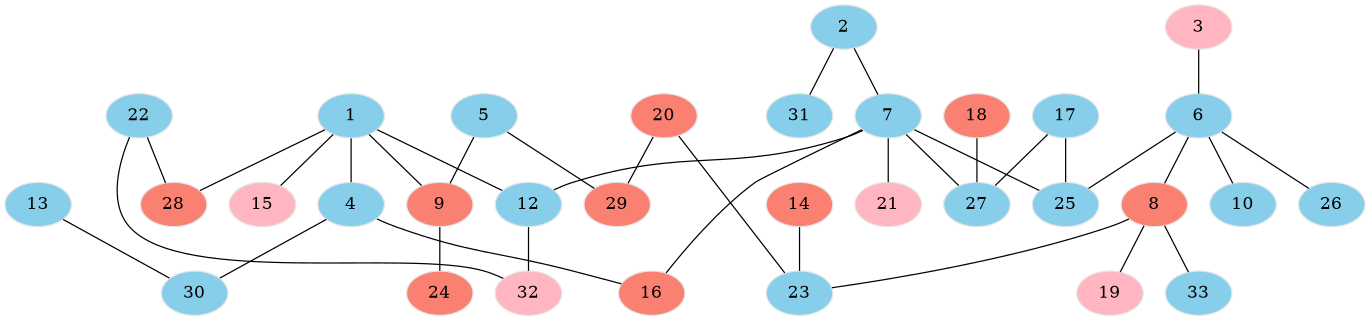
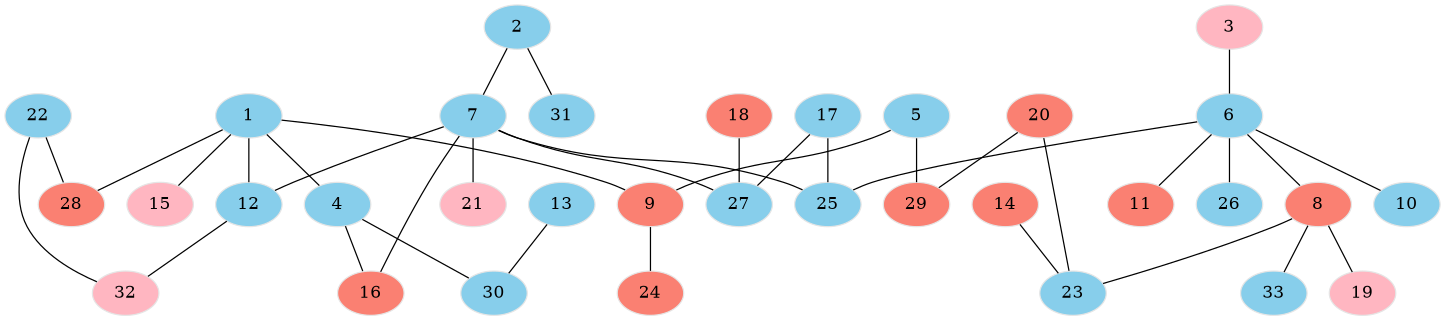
none -> (1141, 205)
